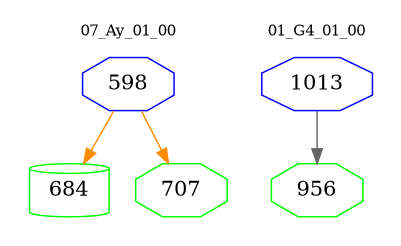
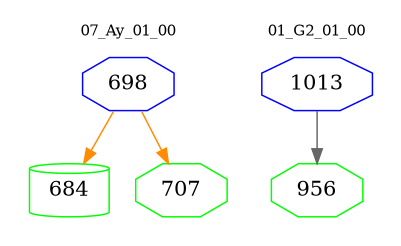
(317, 32) -> (317, 32)
(128, 84) -> (128, 84)
